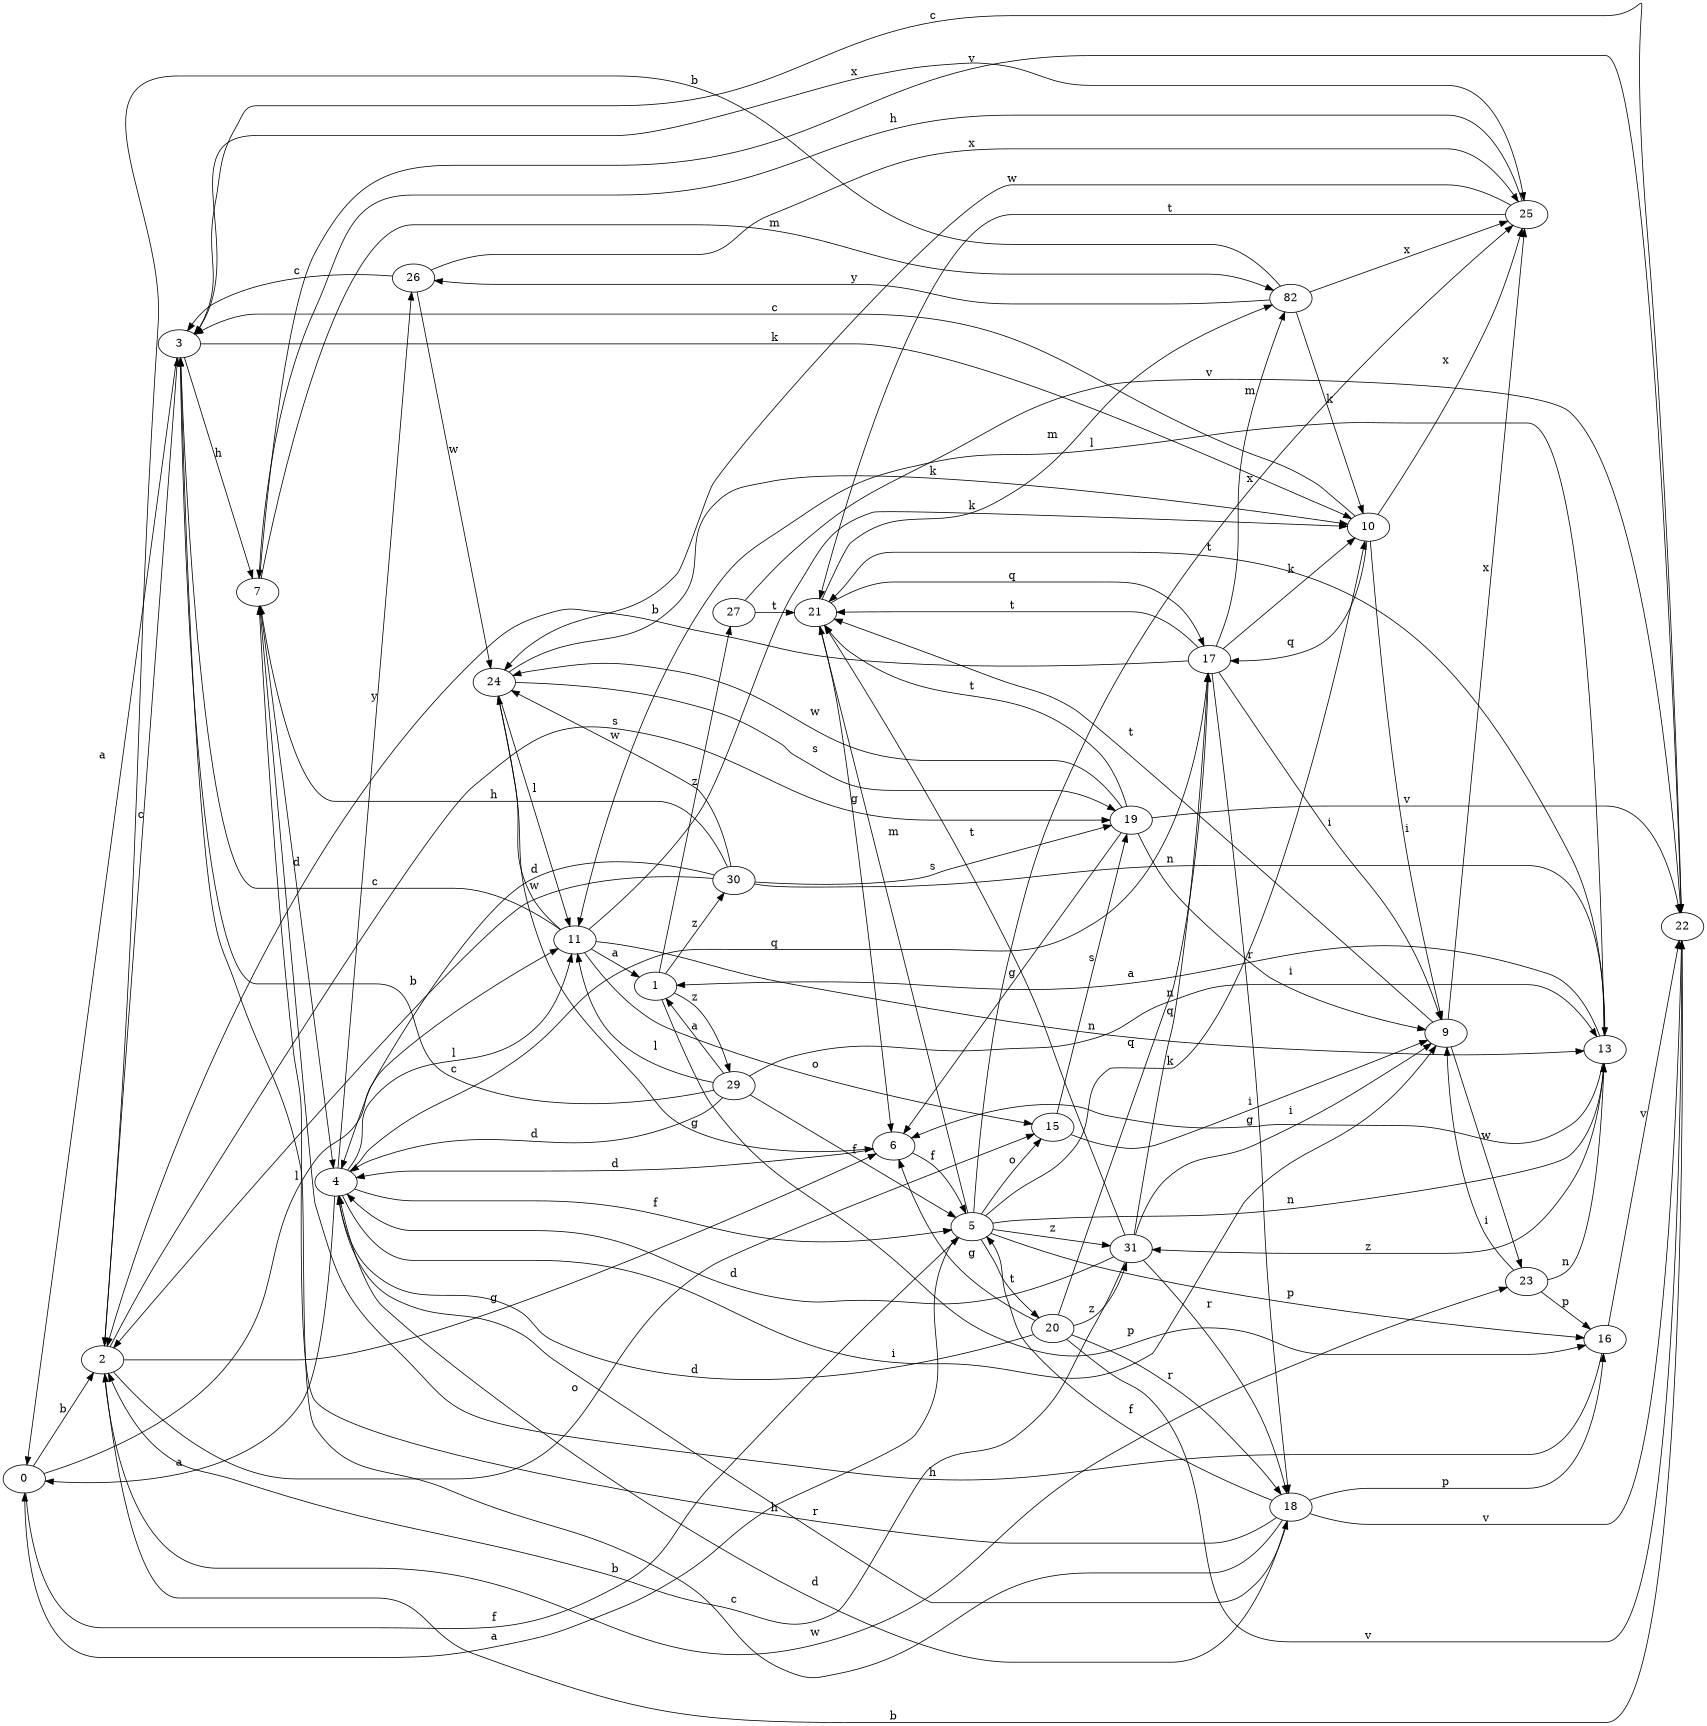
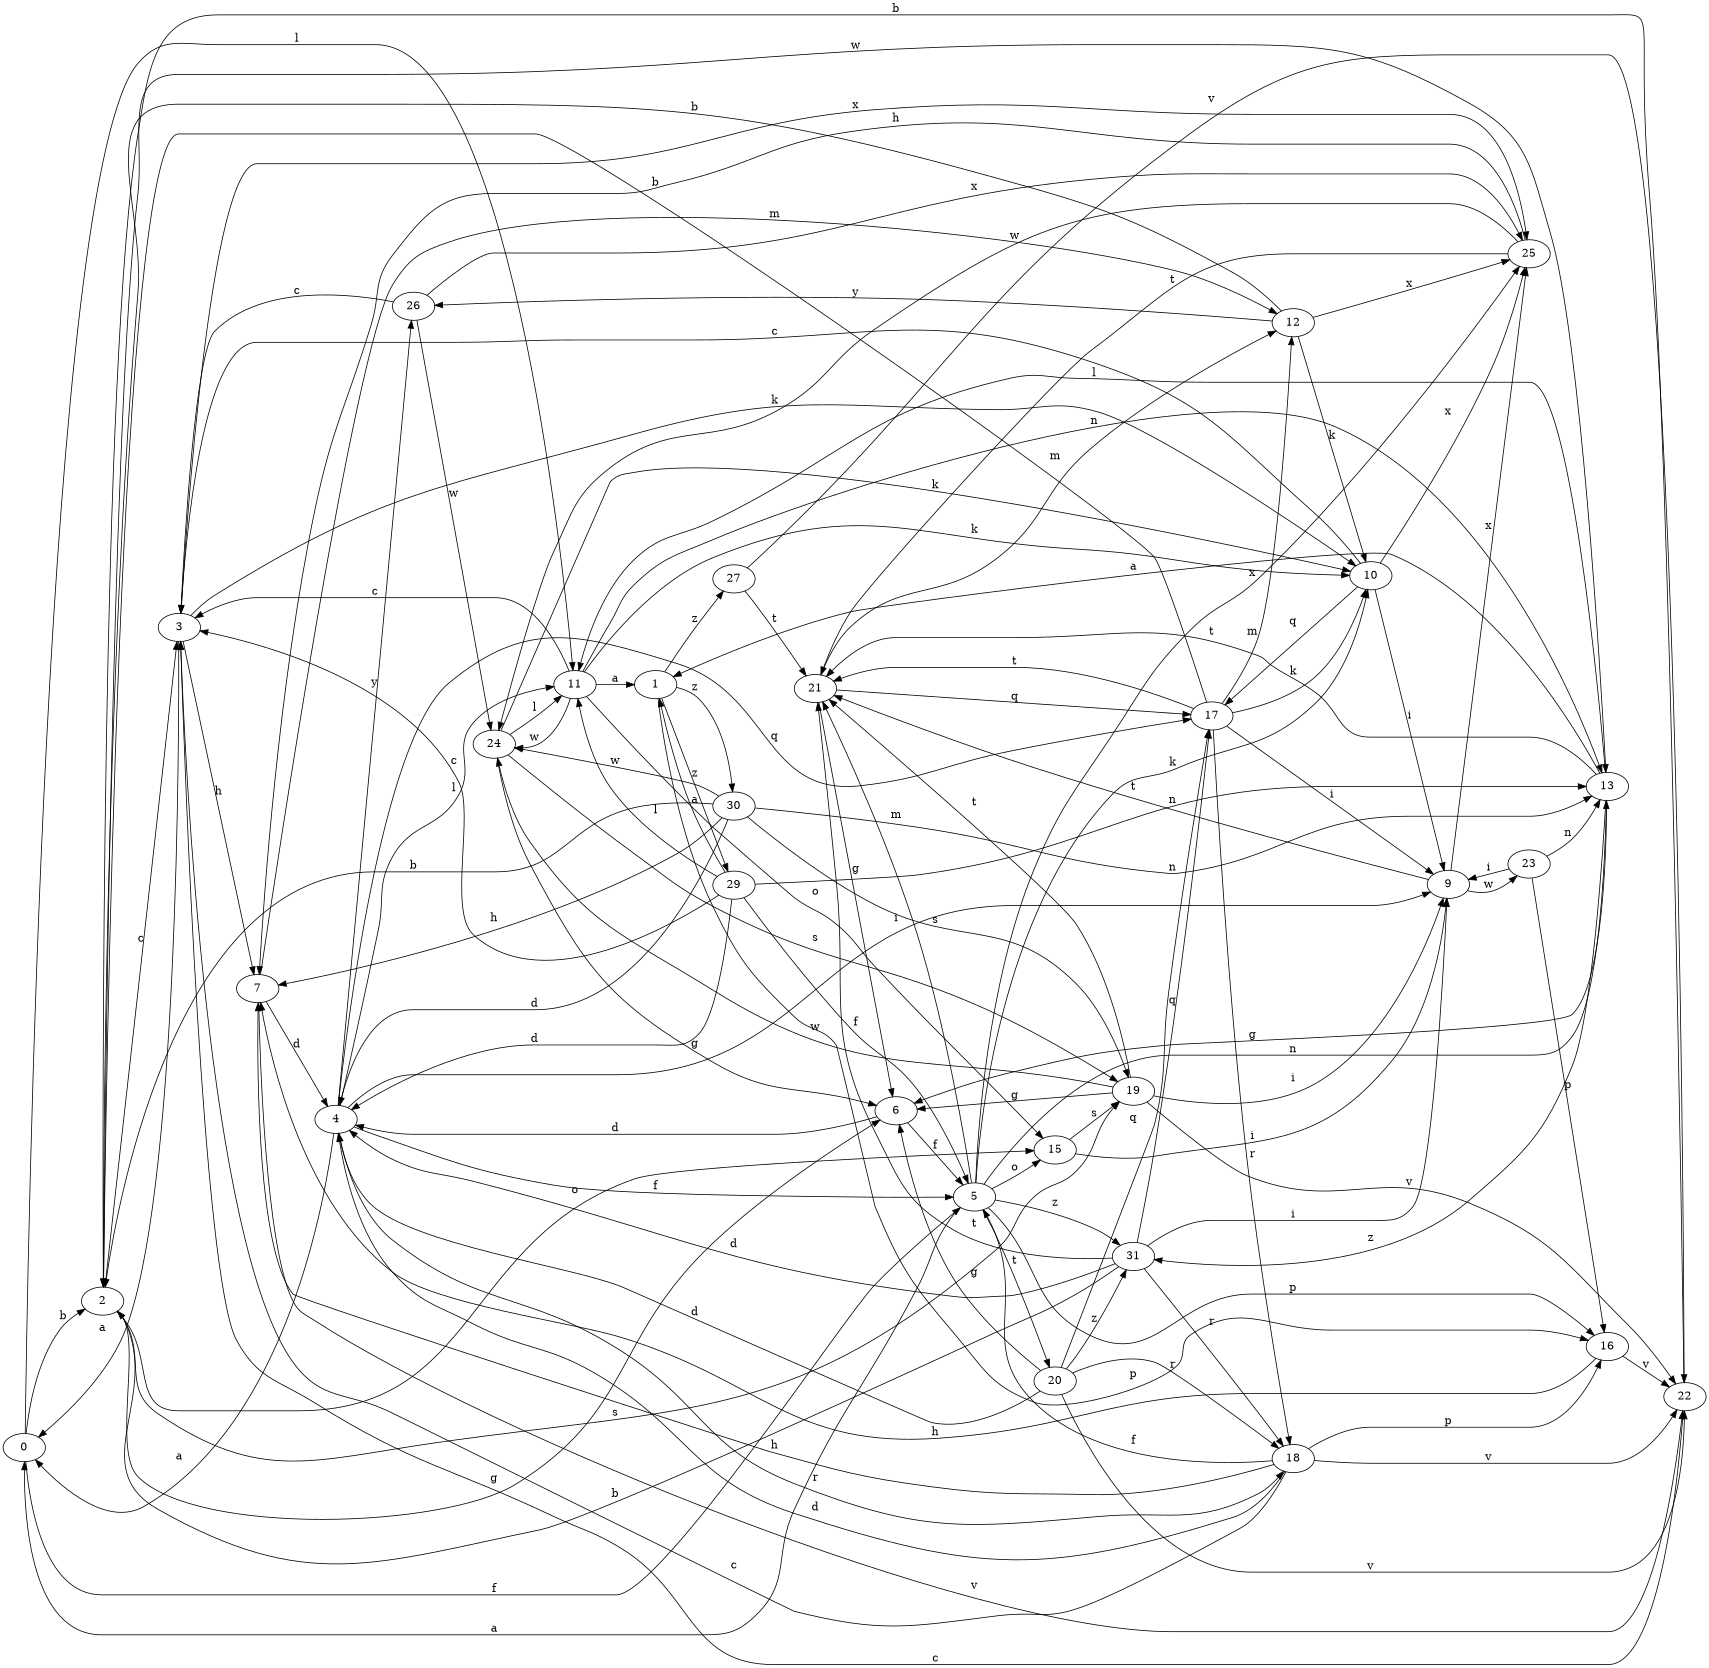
(1291, 298) -> (1293, 323)
(778, 1651) -> (559, 70)
